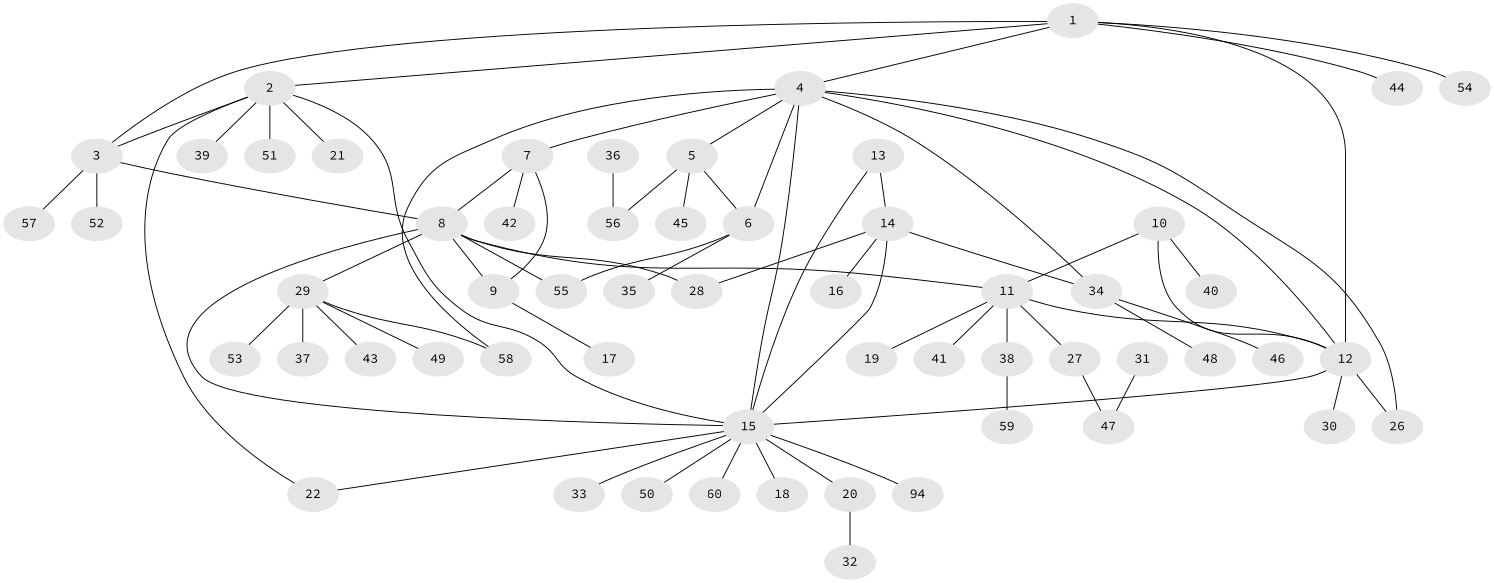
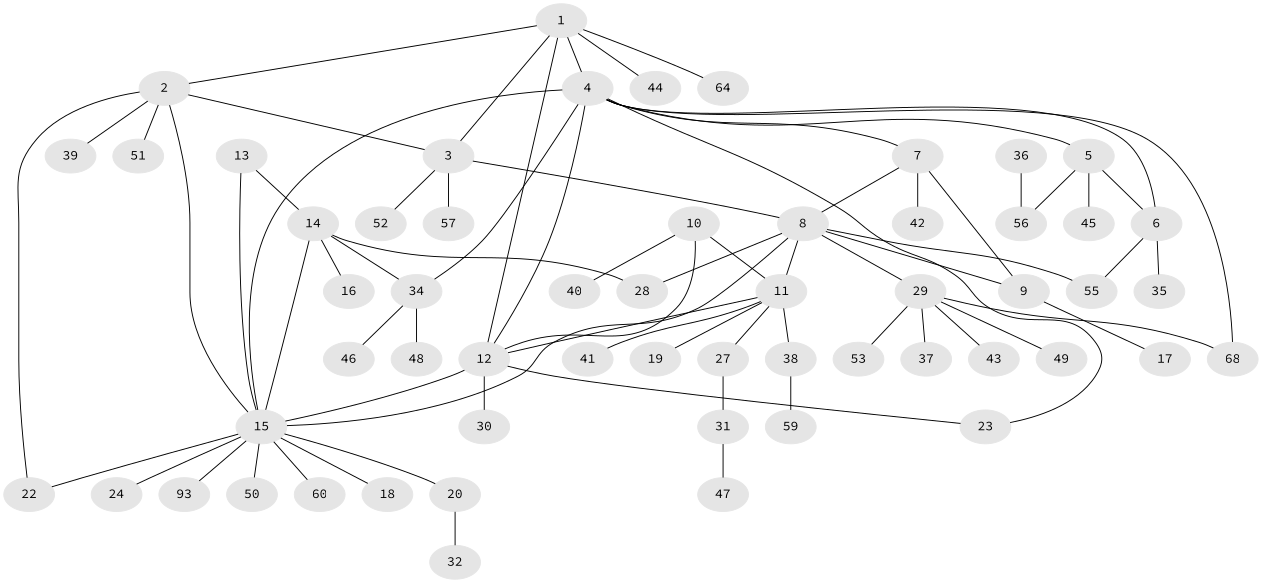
(1465, 88) -> (723, 88)
(338, 156) -> none
(506, 359) -> (1233, 359)
(1092, 393) -> (723, 392)
(1397, 427) -> (985, 427)
(579, 495) -> (184, 495)
(918, 495) -> (117, 495)
